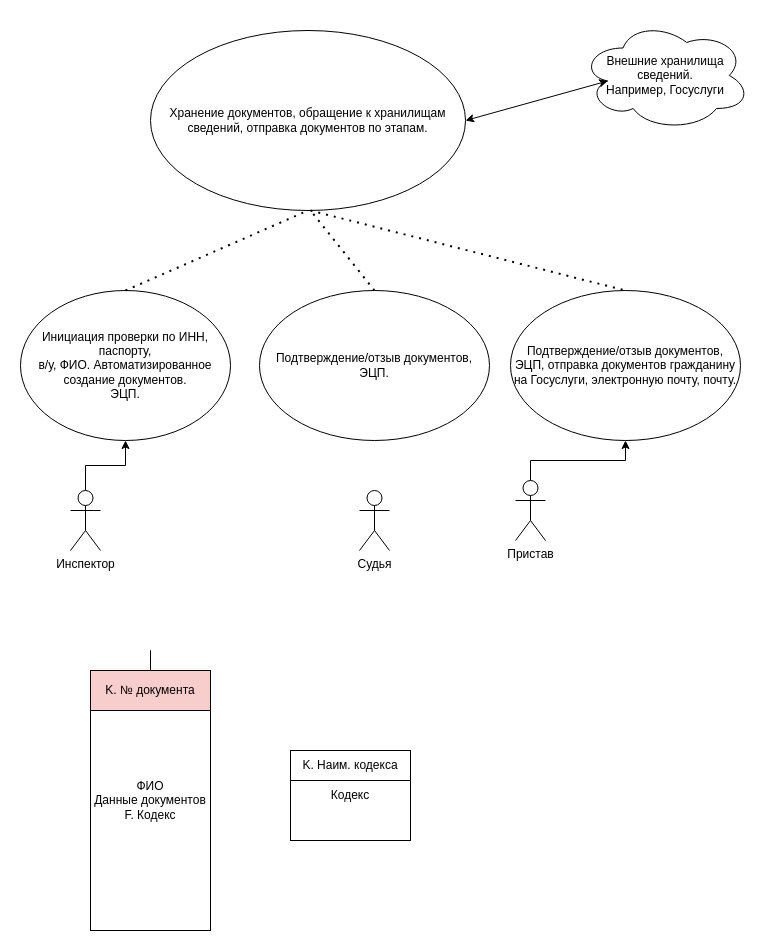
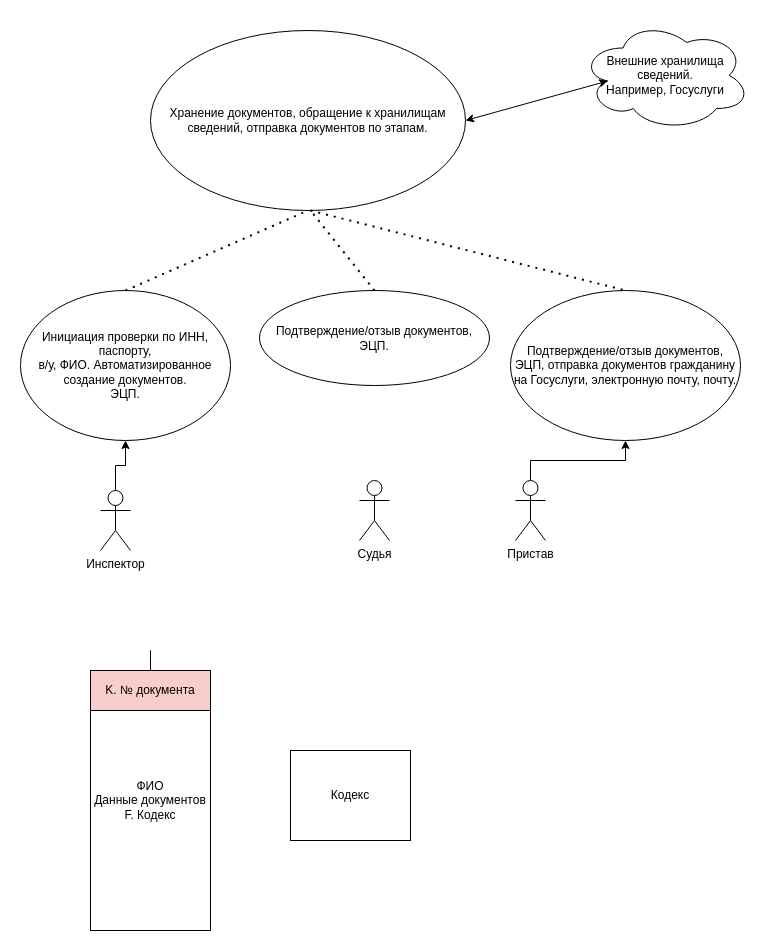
(375, 366) -> (375, 338)
(86, 521) -> (116, 521)
(375, 521) -> (375, 511)
(351, 766) -> none
